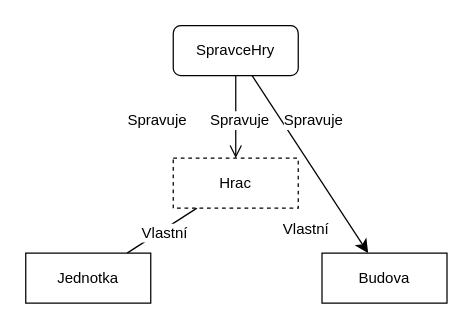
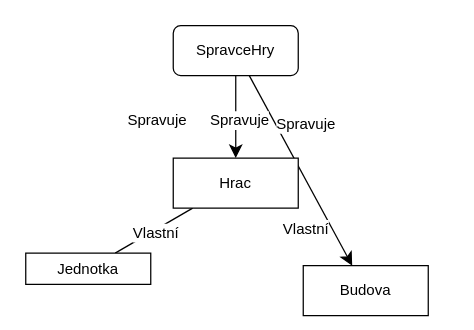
(236, 149) -> (236, 146)
(236, 183) -> (236, 183)
(88, 278) -> (88, 269)
(384, 278) -> (366, 291)
